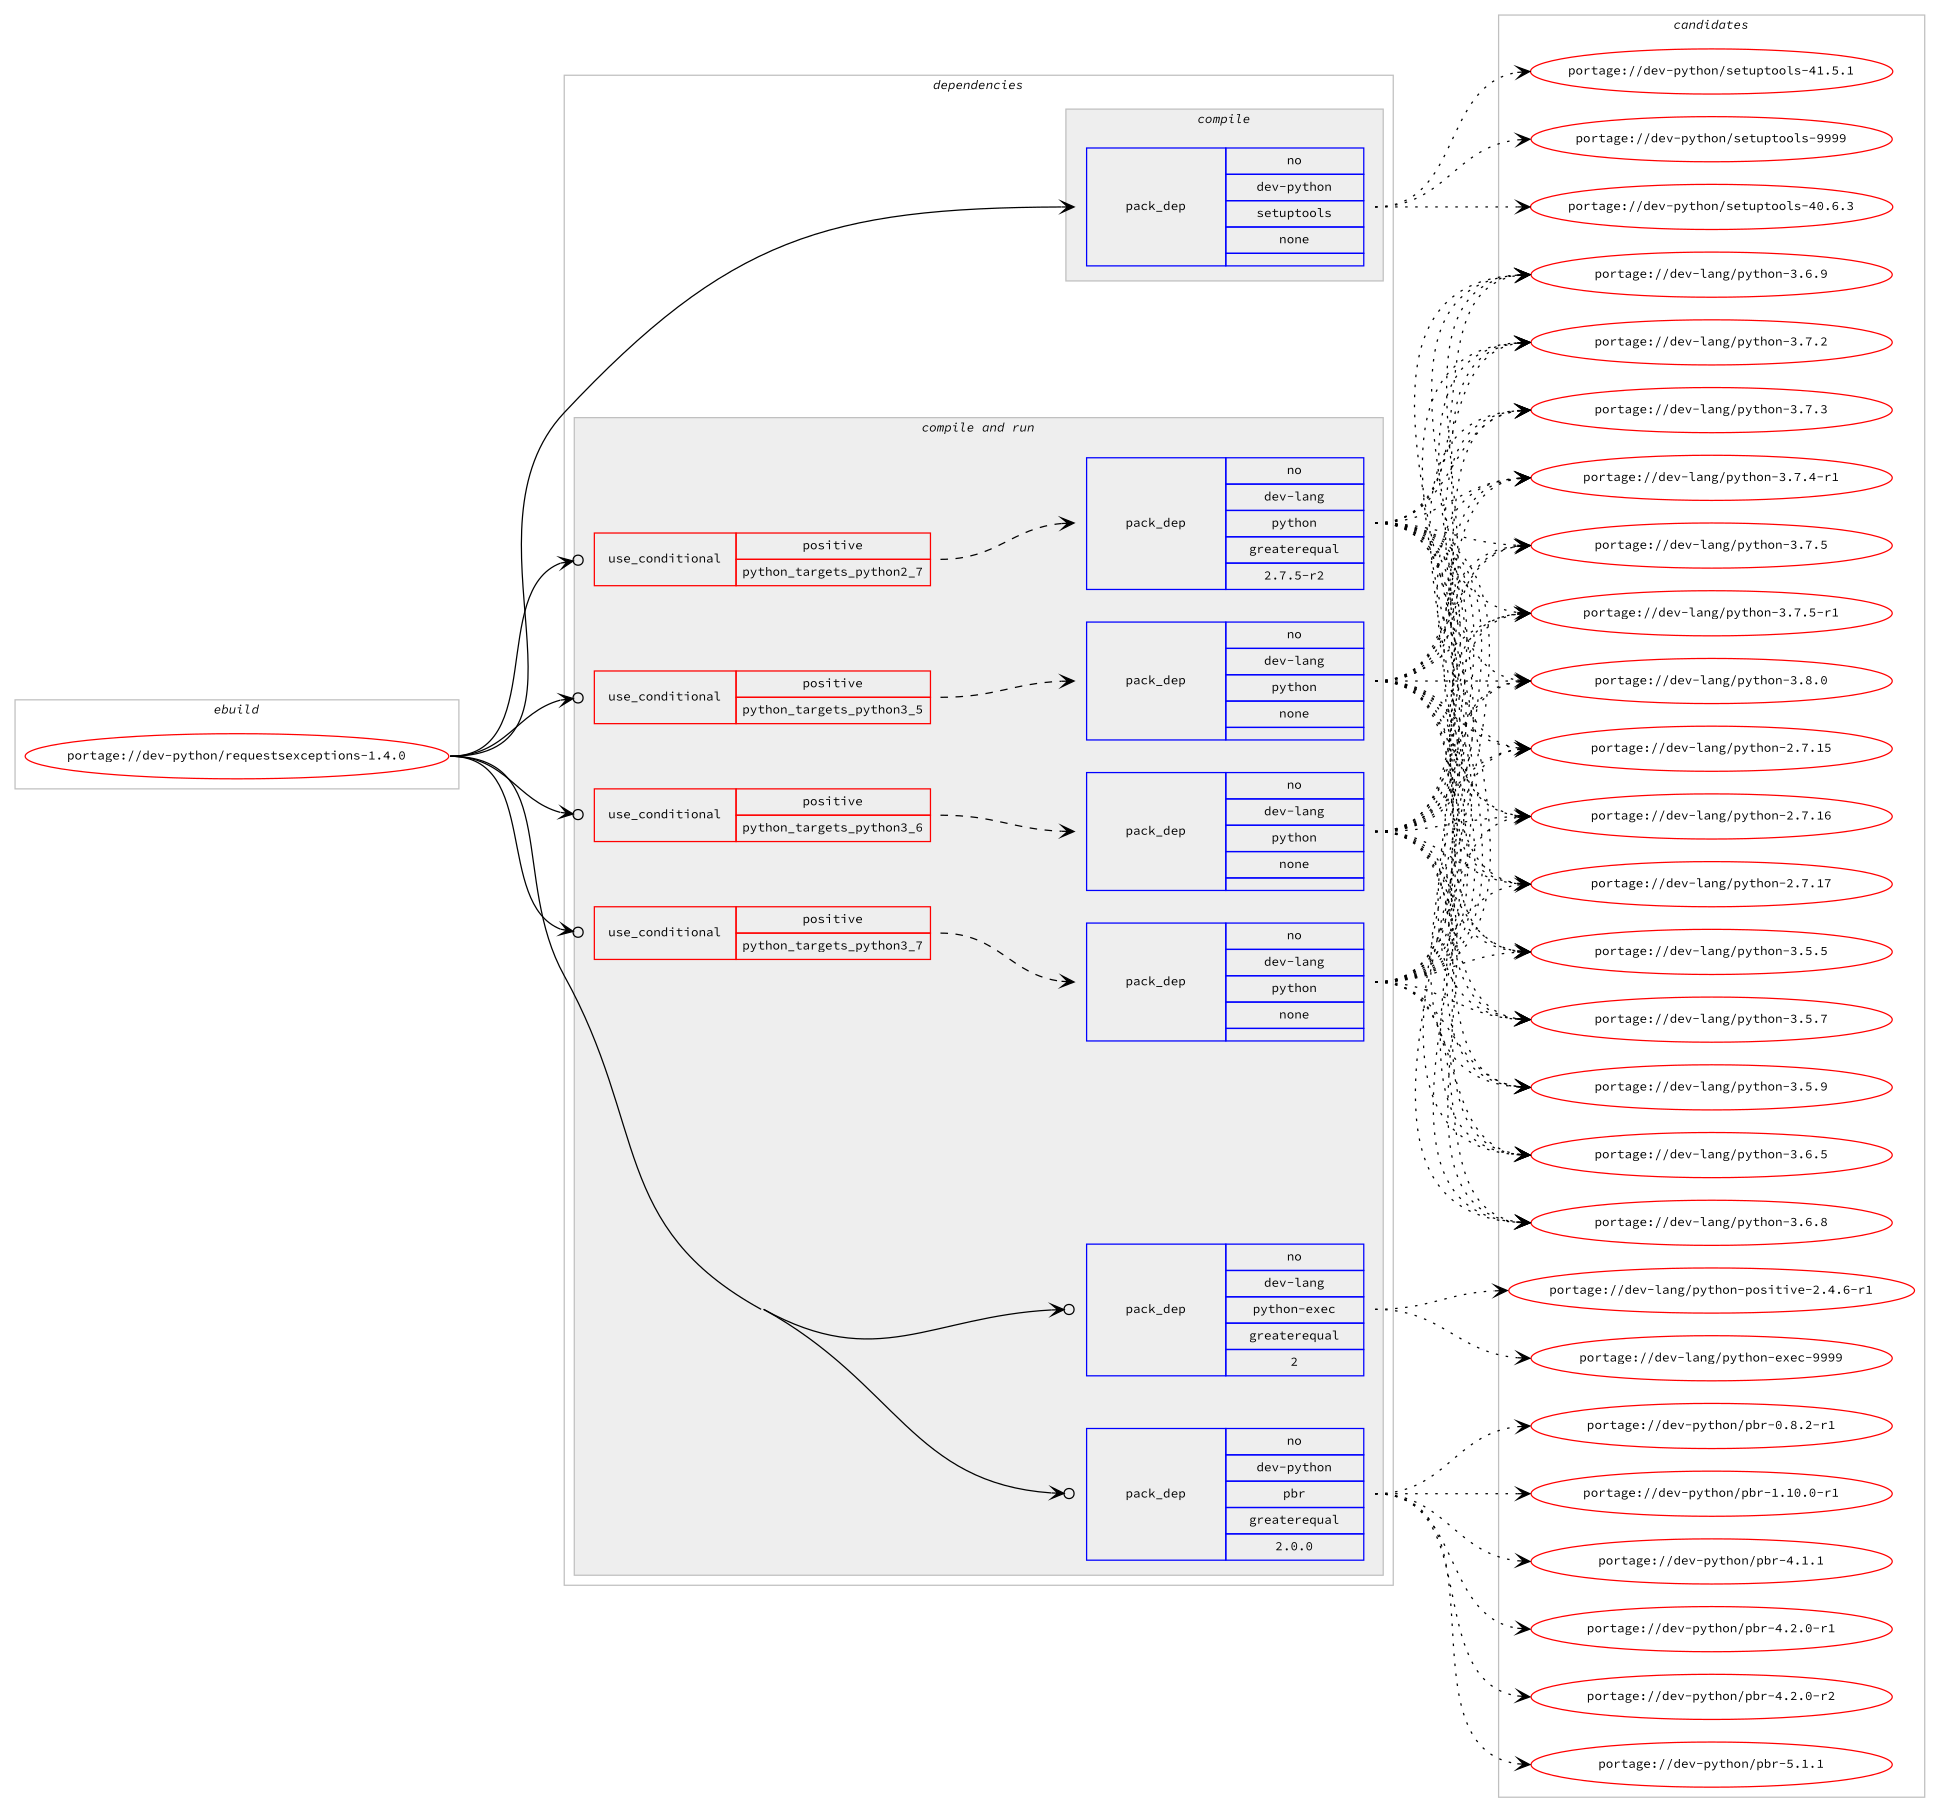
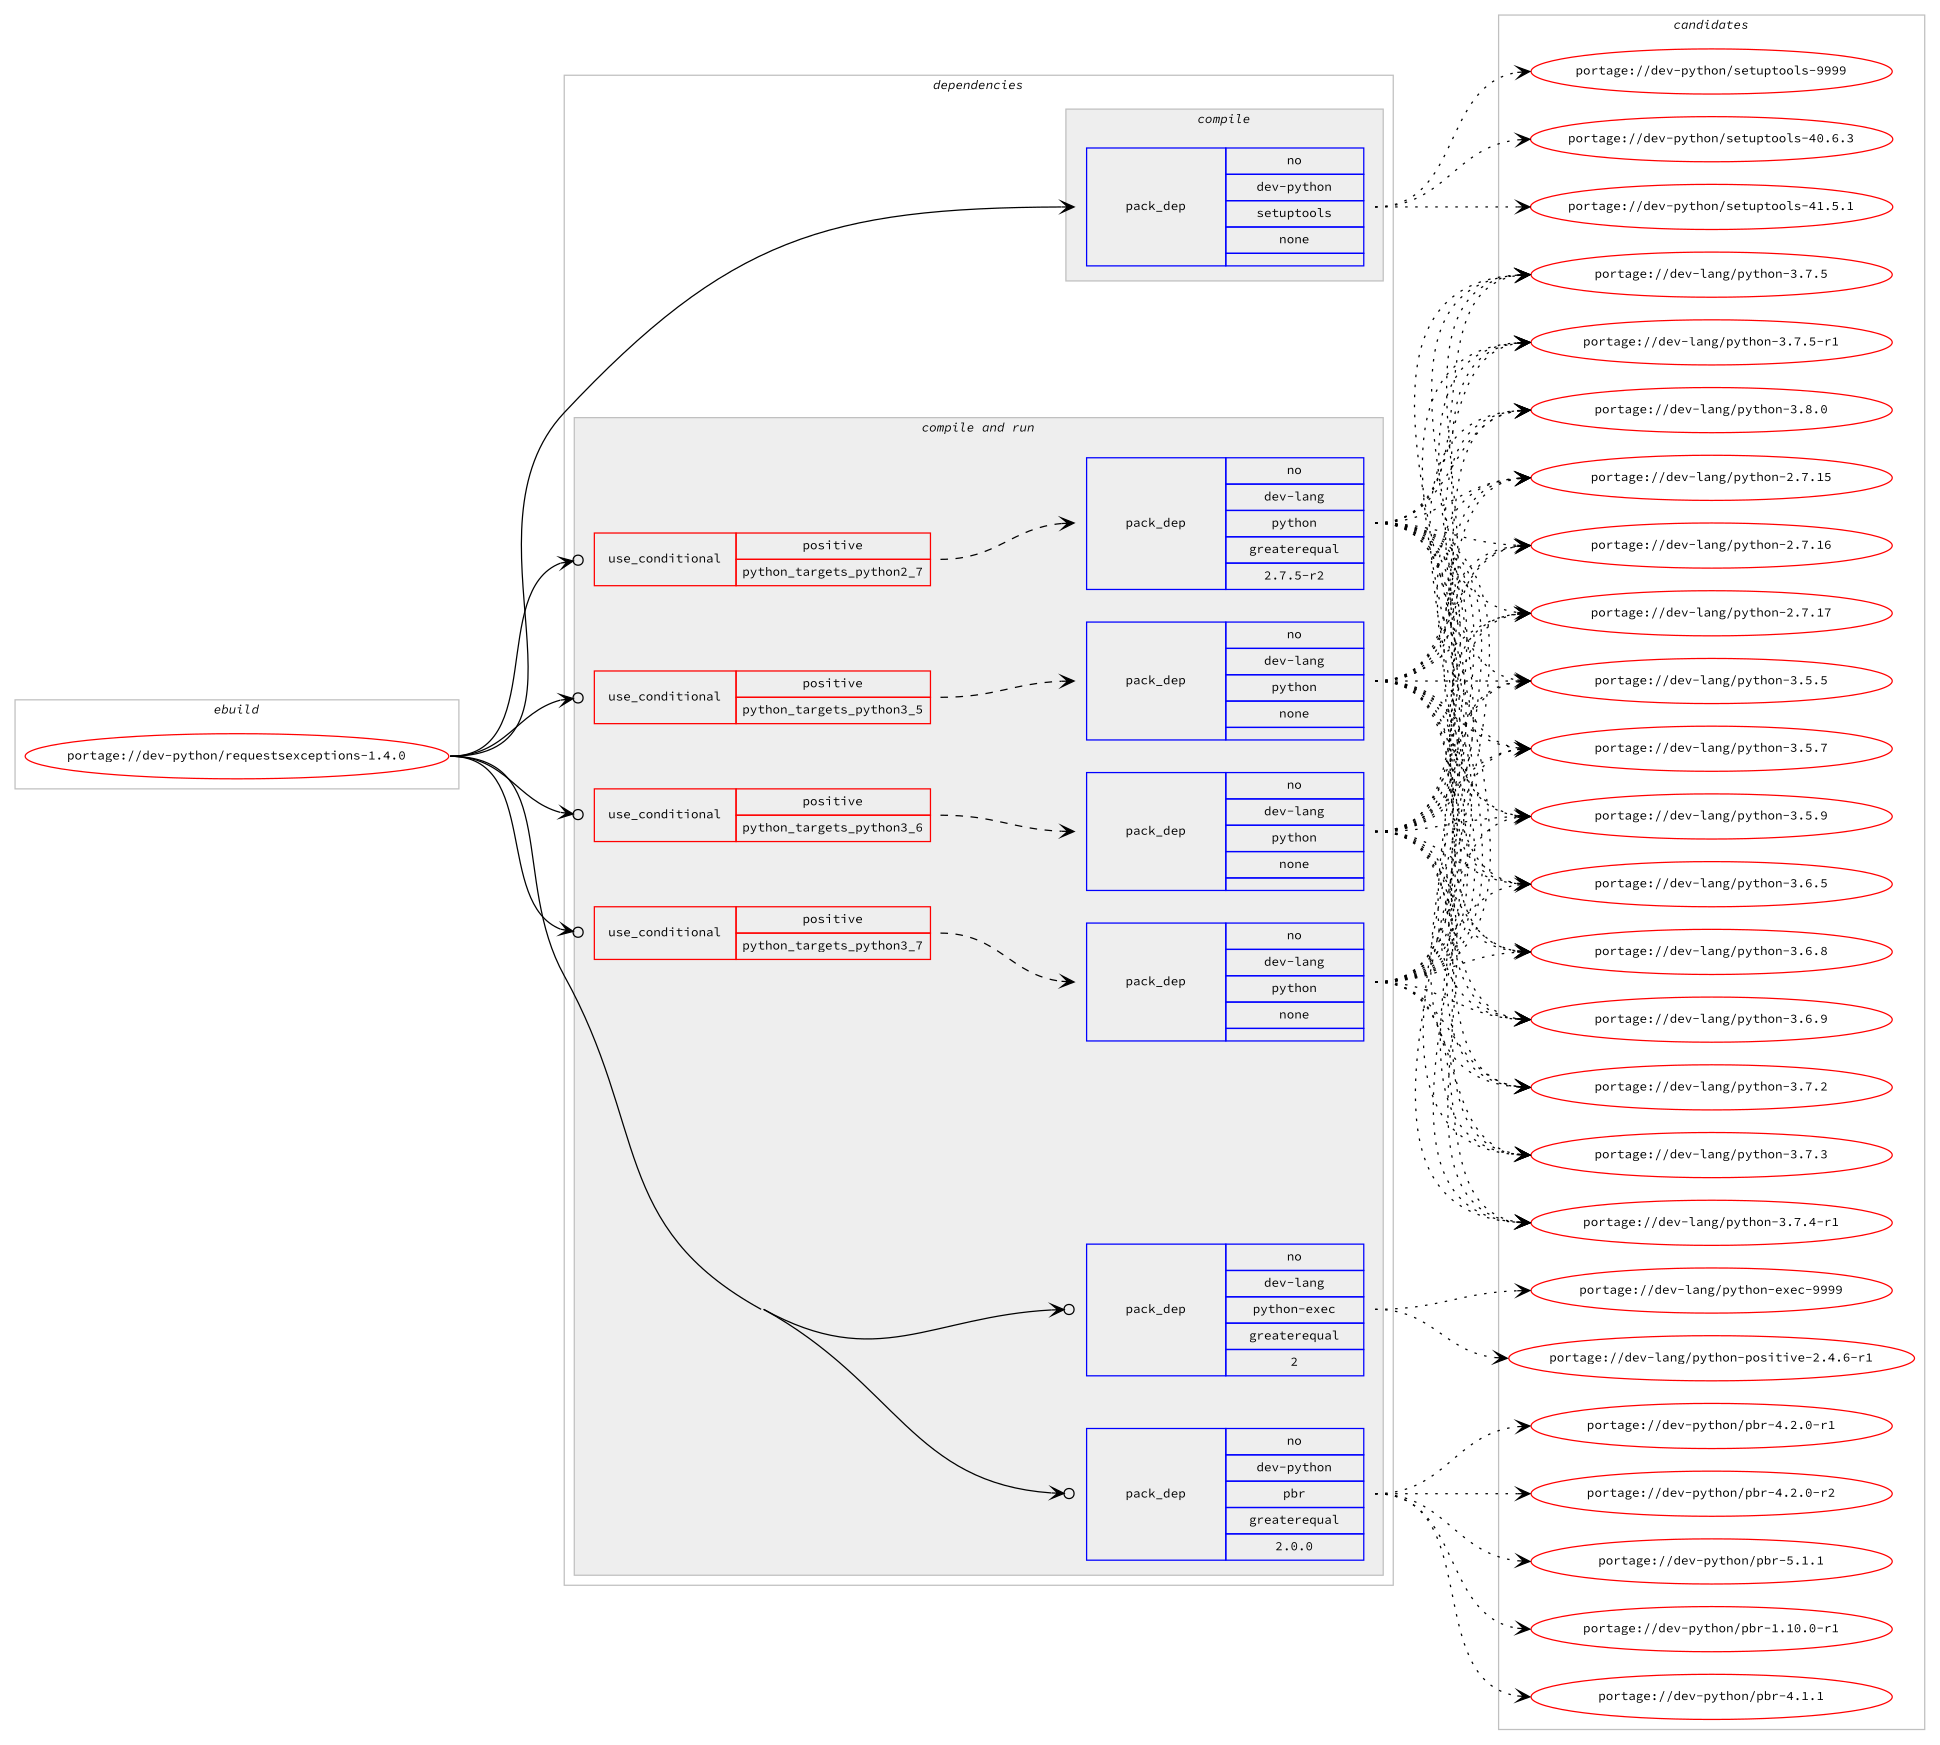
(1712, 1426) -> none
